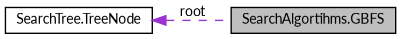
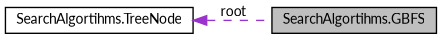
(79, 20) -> (99, 20)
